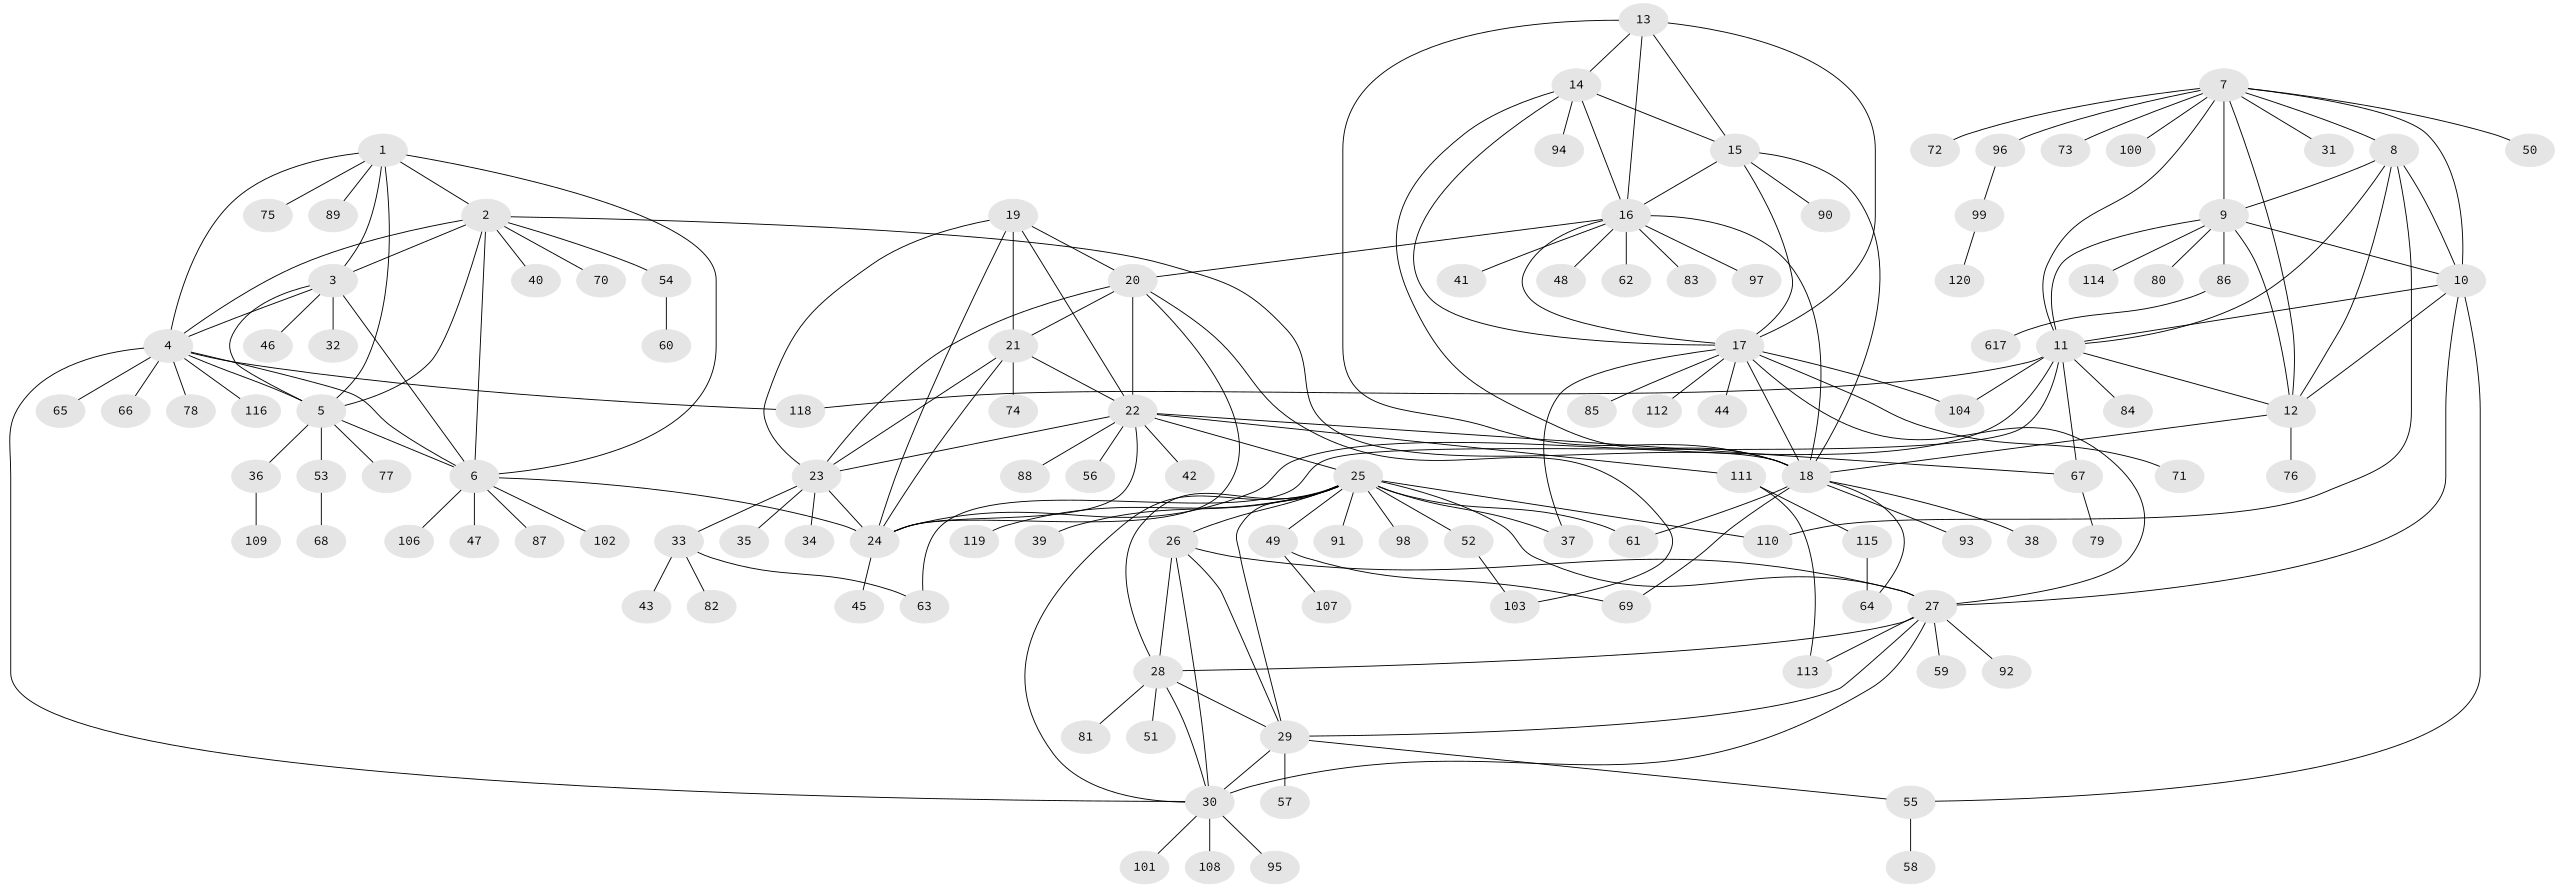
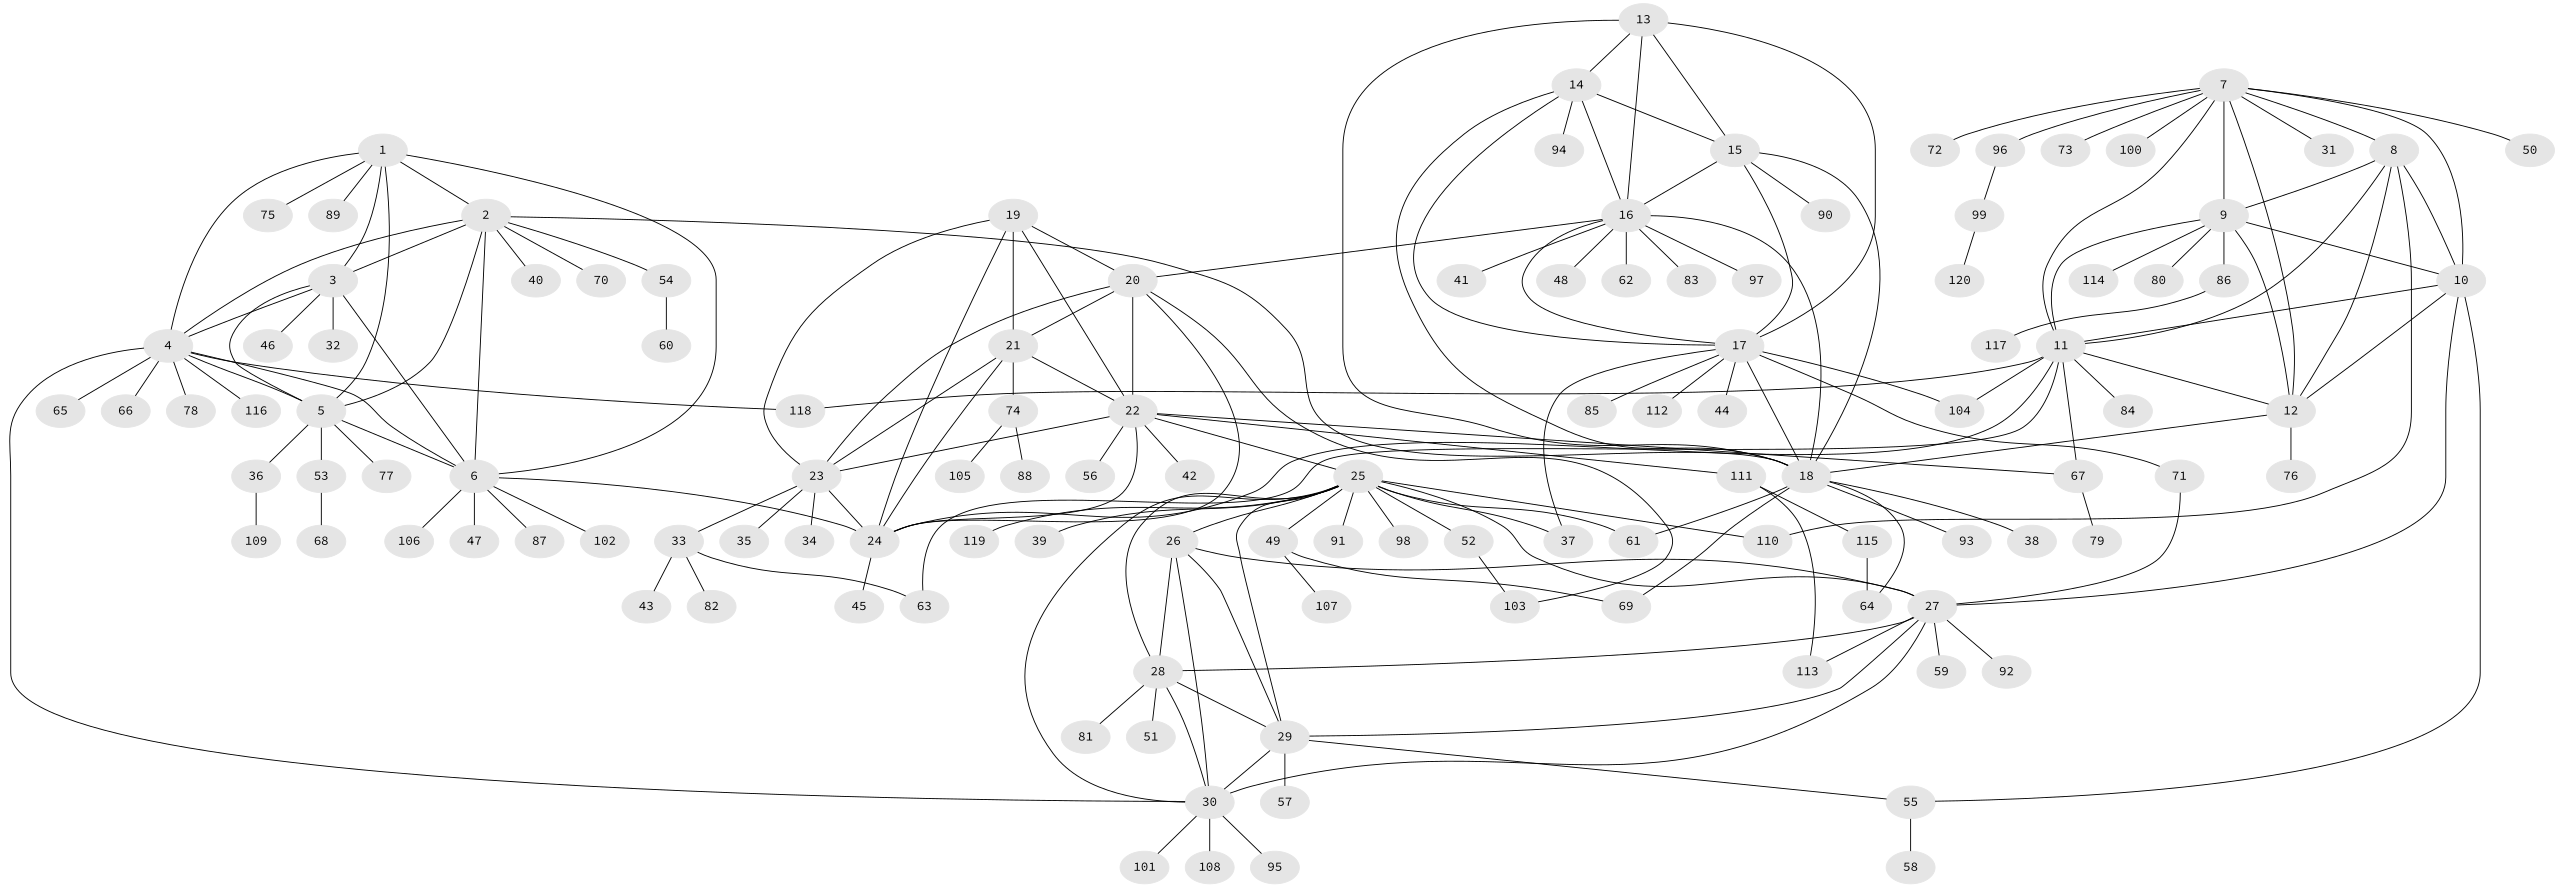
(1996, 346) -> (1996, 346)
(2054, 431) -> (2095, 584)
(1079, 444) -> (1019, 444)
none -> (960, 476)
